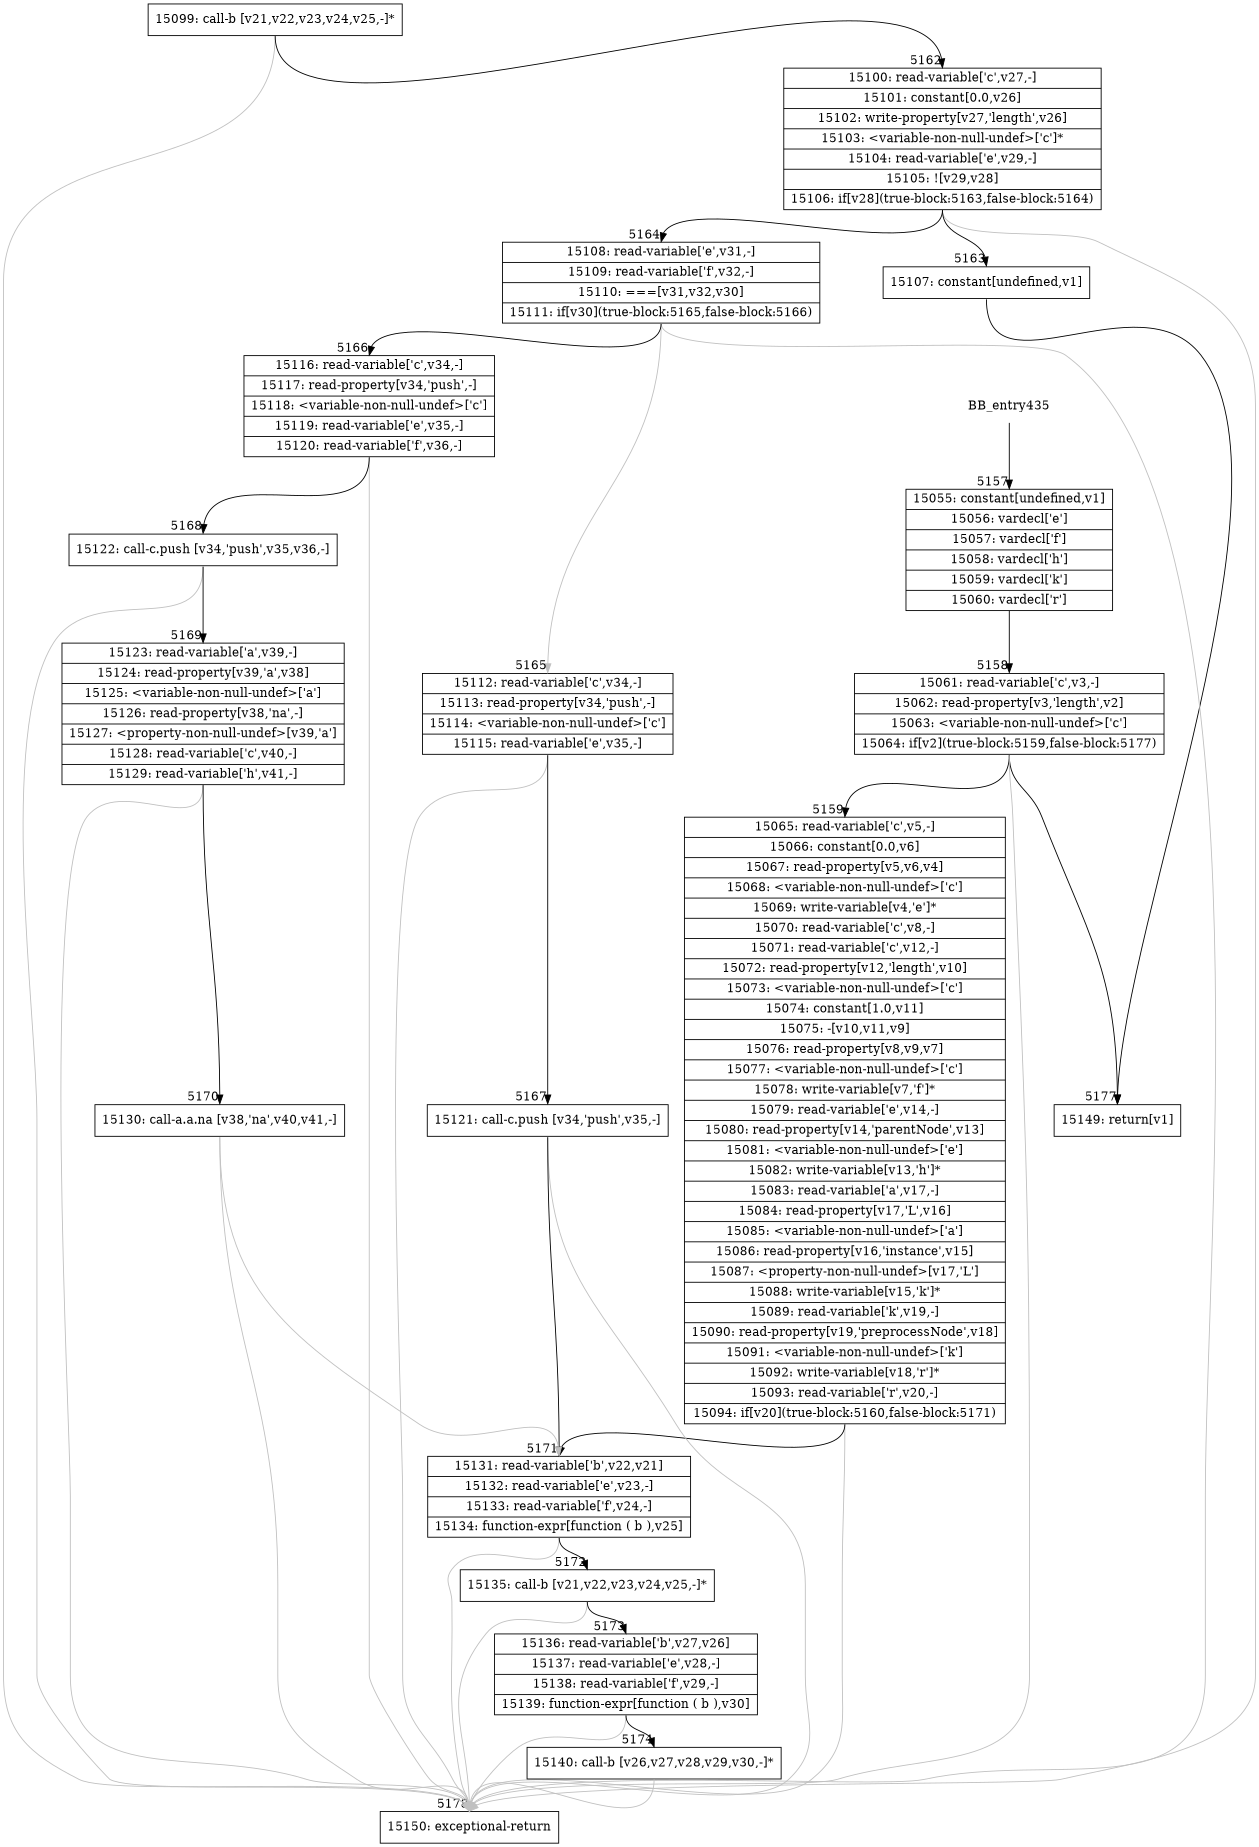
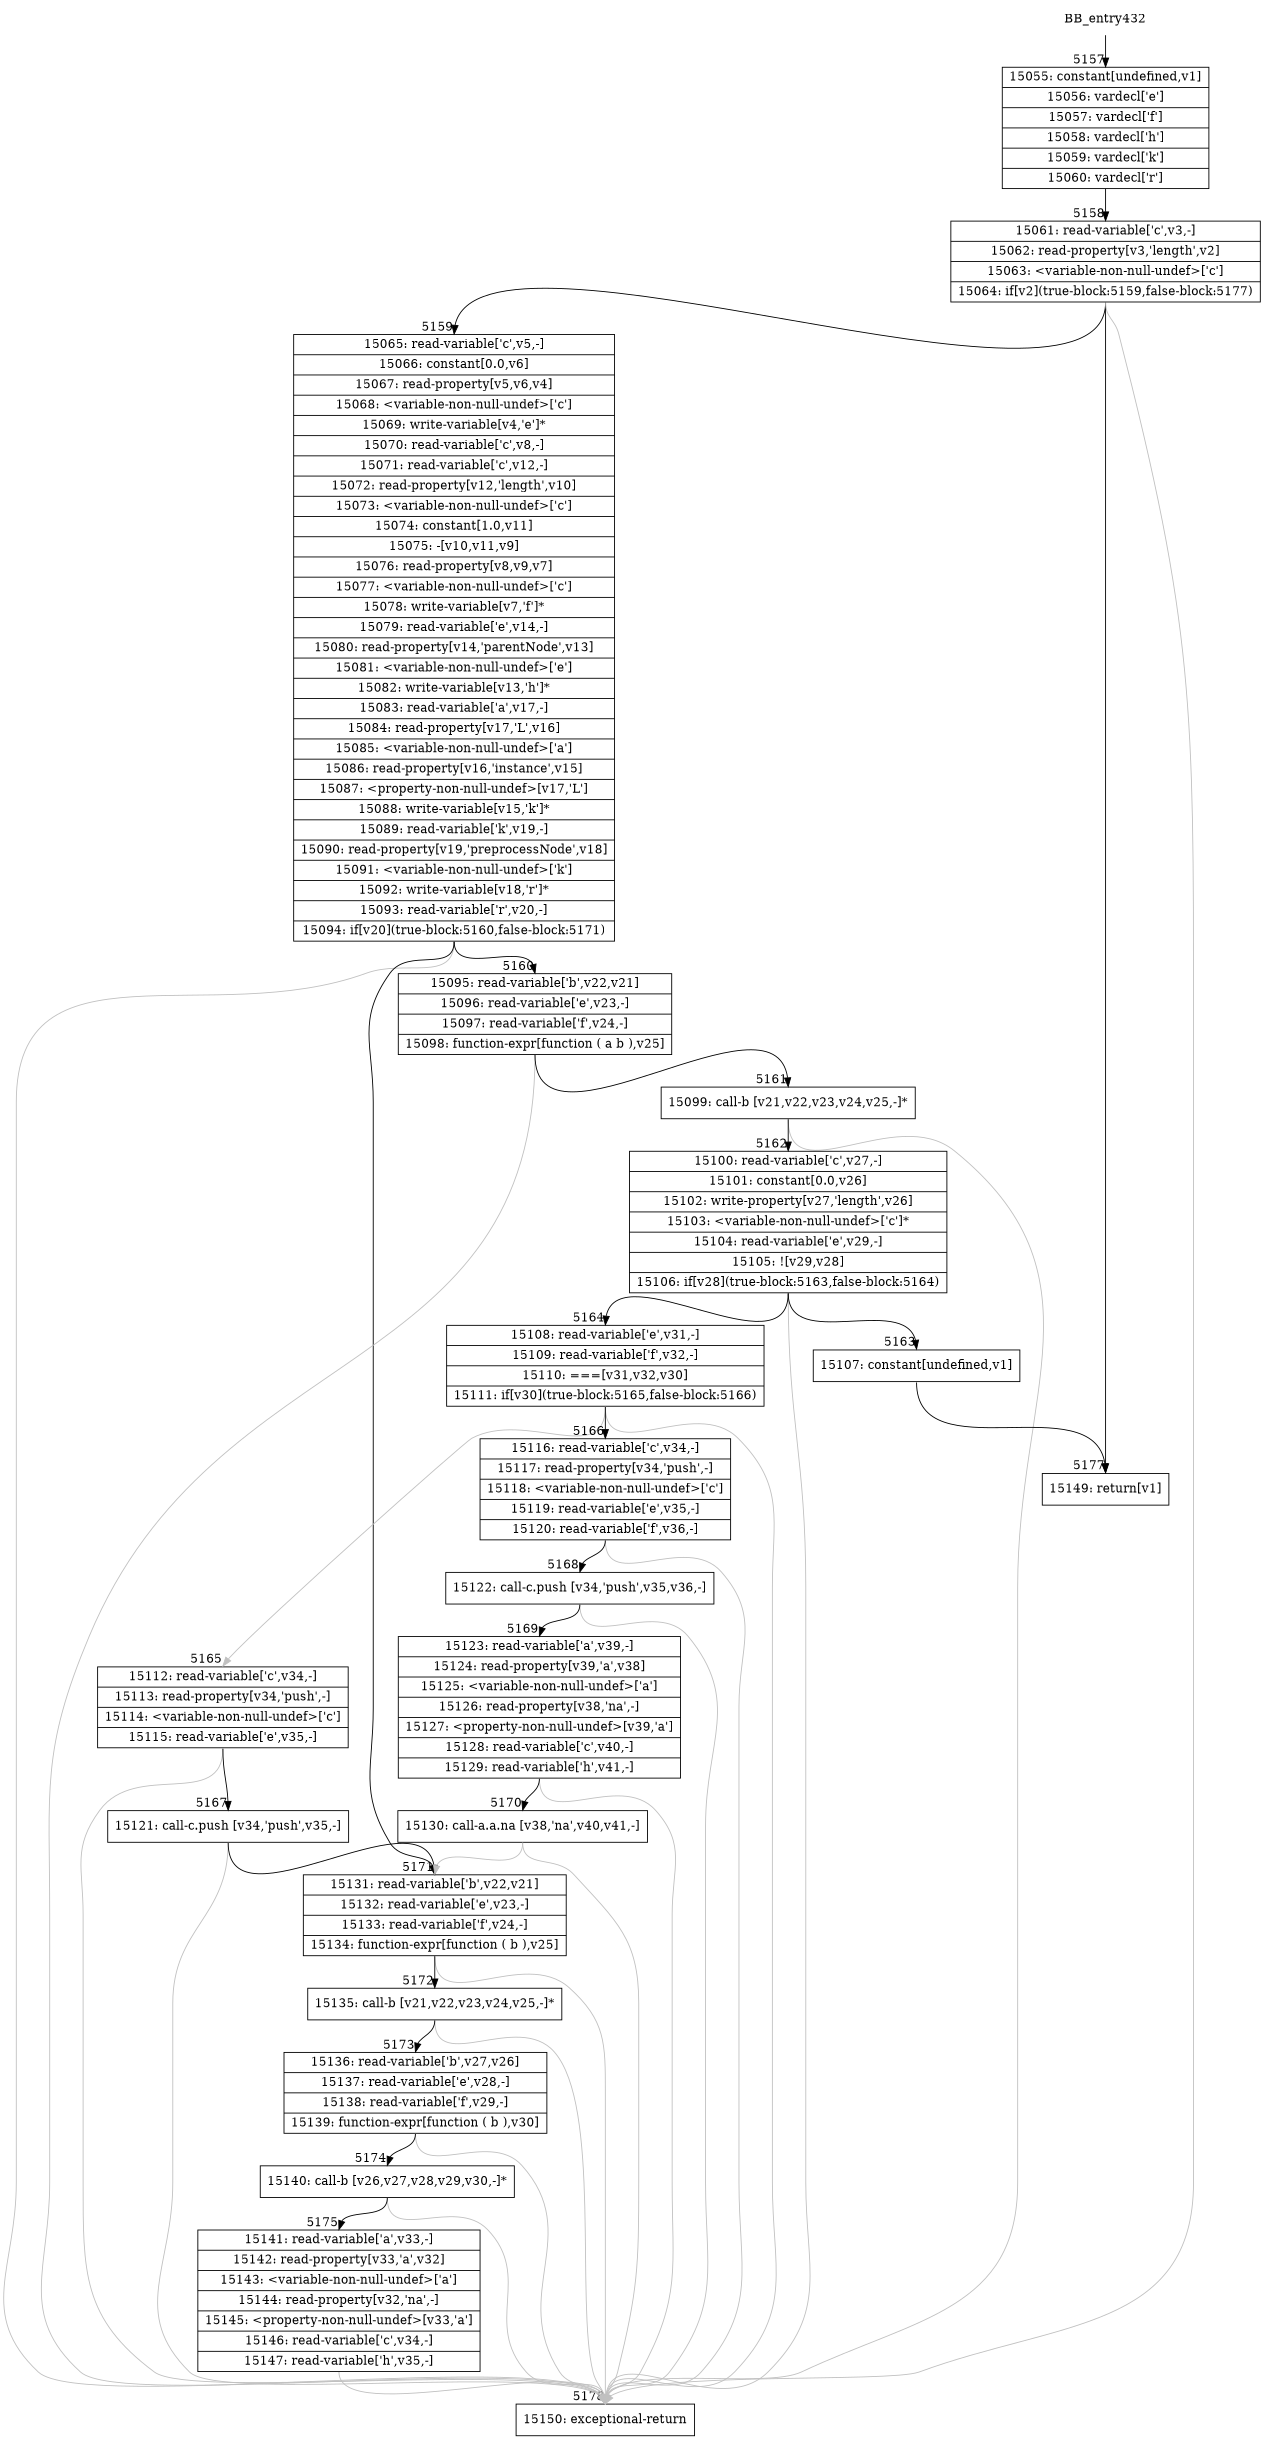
(1009, 406) -> (1106, 19)
none -> (535, 1014)
none -> (339, 2301)
